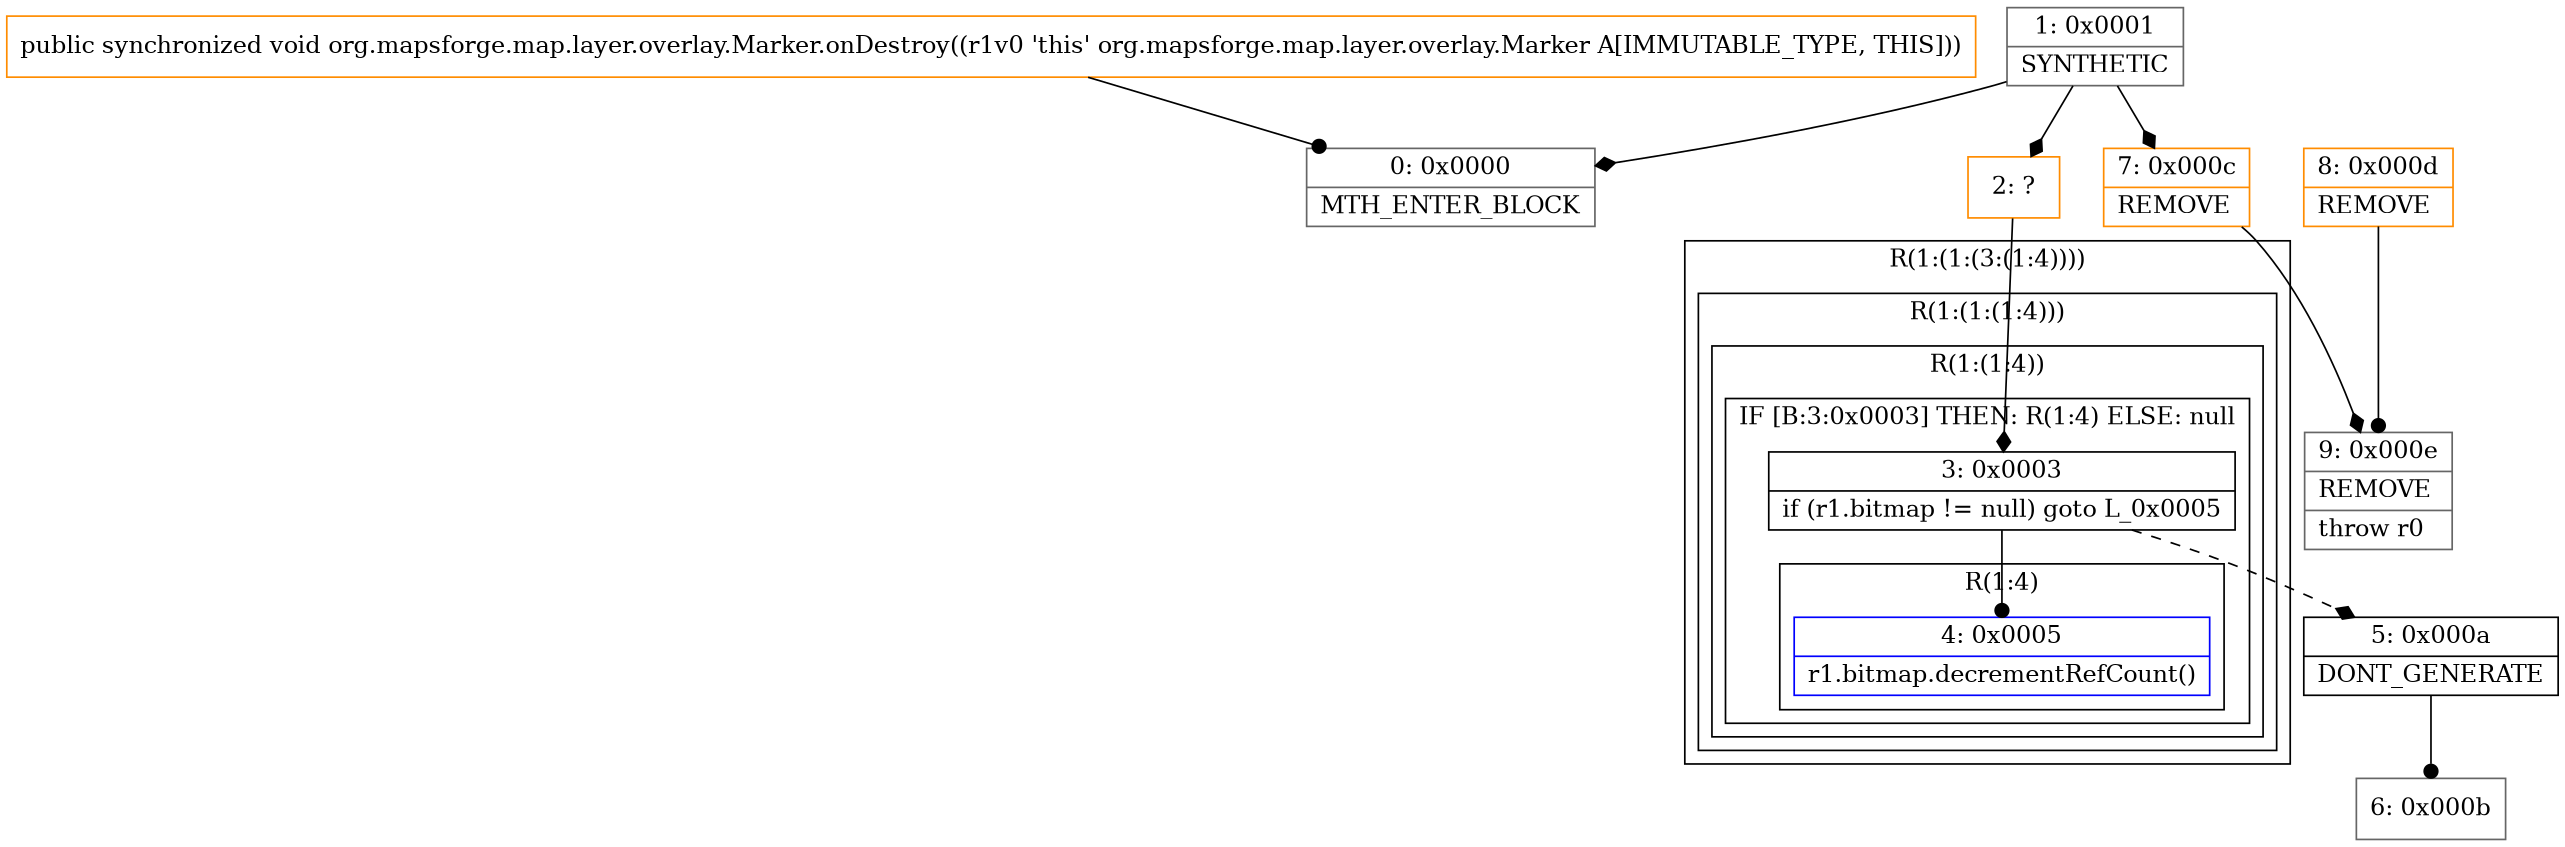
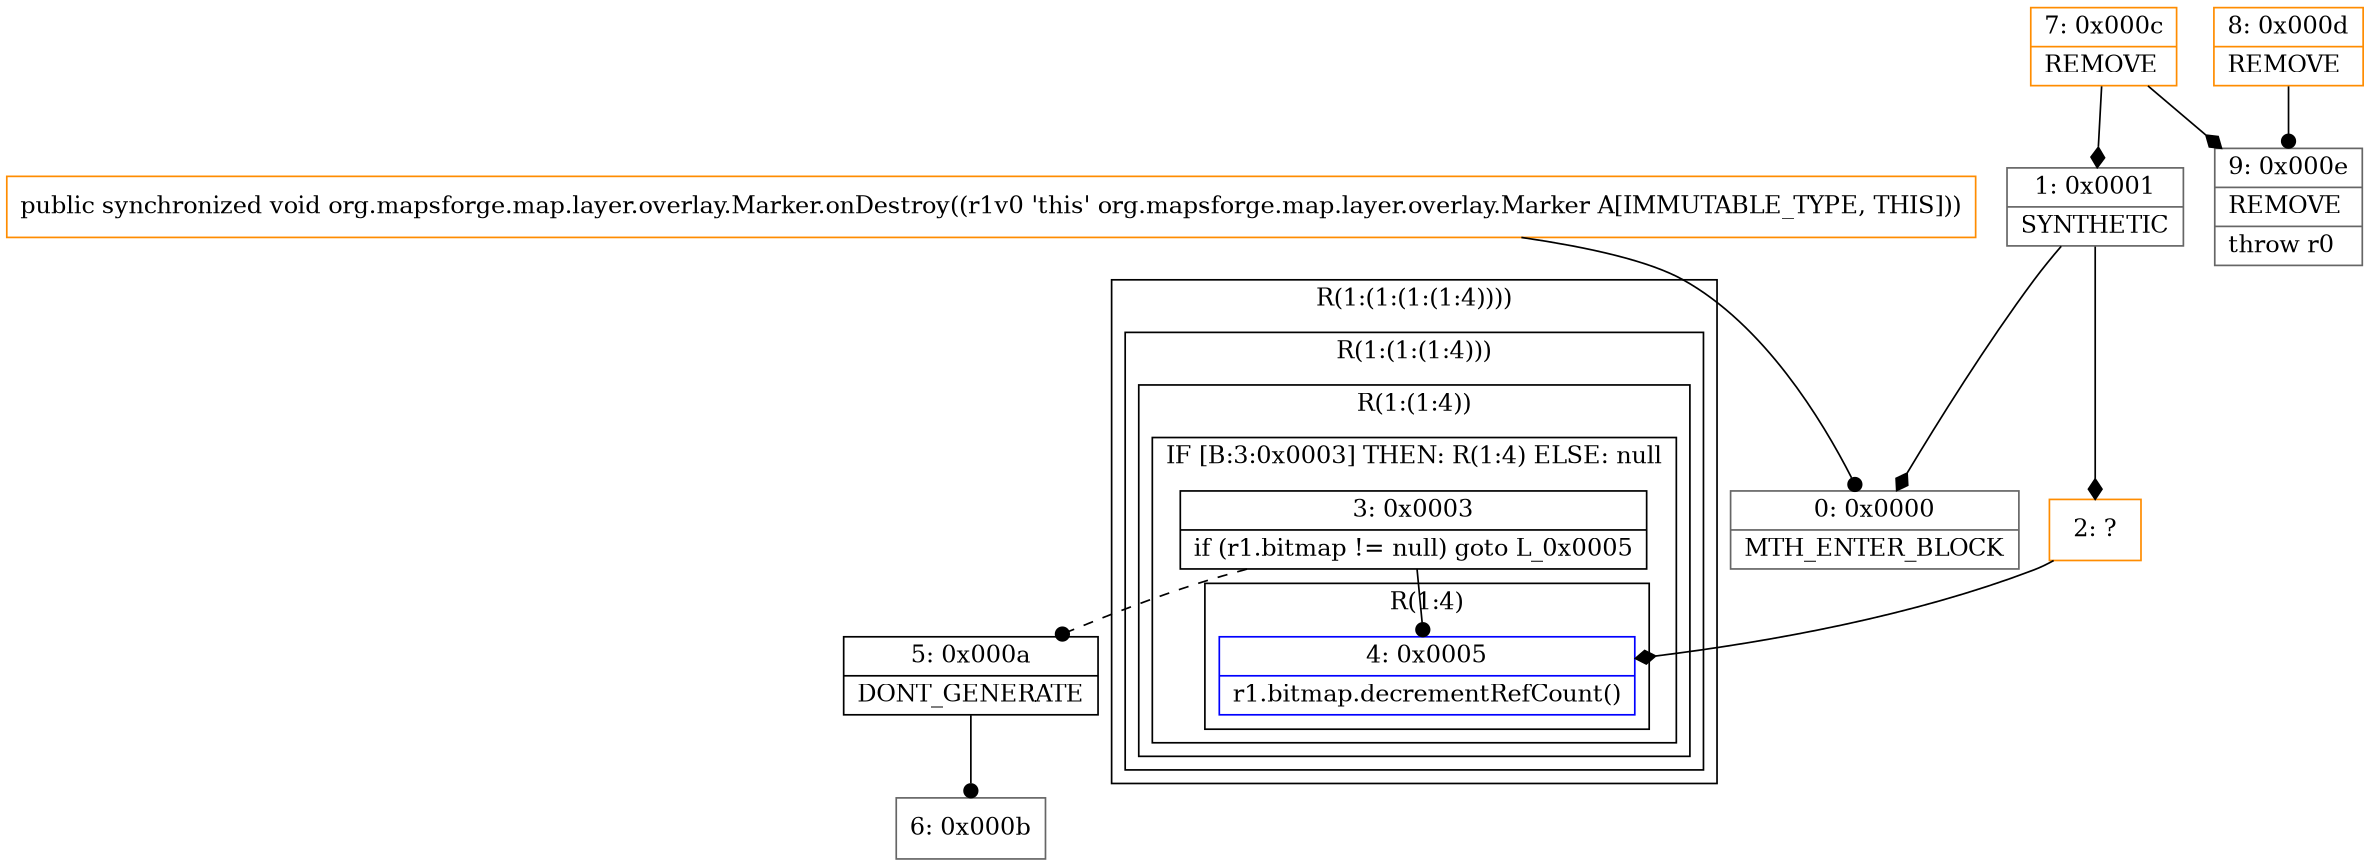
(2131, 108) -> (2100, 116)
(1988, 260) -> (1414, 299)
(2008, 325) -> (1858, 621)
(2235, 566) -> (1166, 594)
